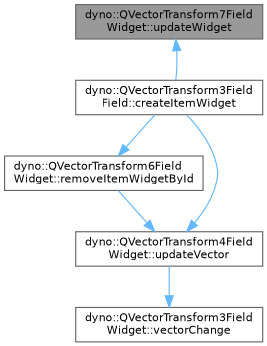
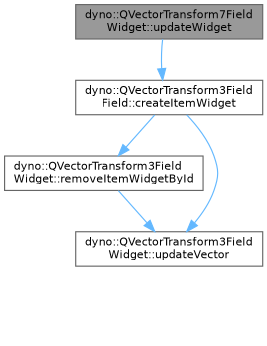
(177, 65) -> (162, 54)
(104, 173) -> (104, 173)
(169, 249) -> (169, 249)
(169, 325) -> none
